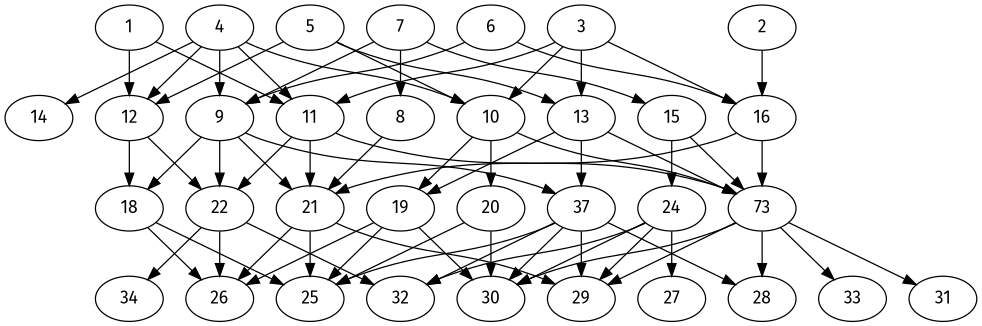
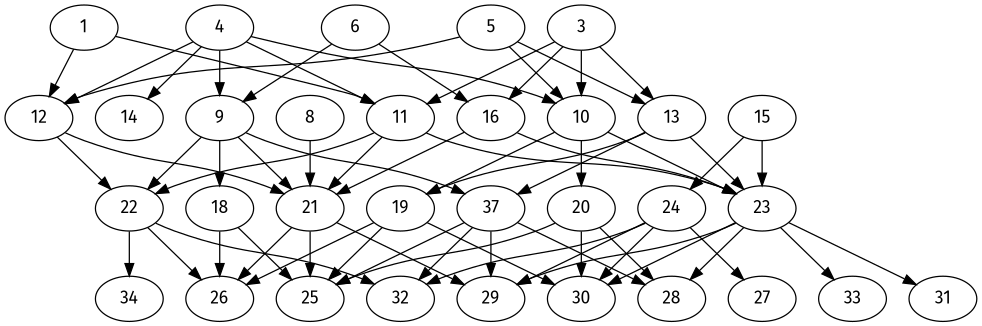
(401, 28) -> none
(762, 28) -> none
(129, 157) -> (163, 161)
(762, 208) -> (762, 208)
(546, 244) -> none
none -> (620, 247)
